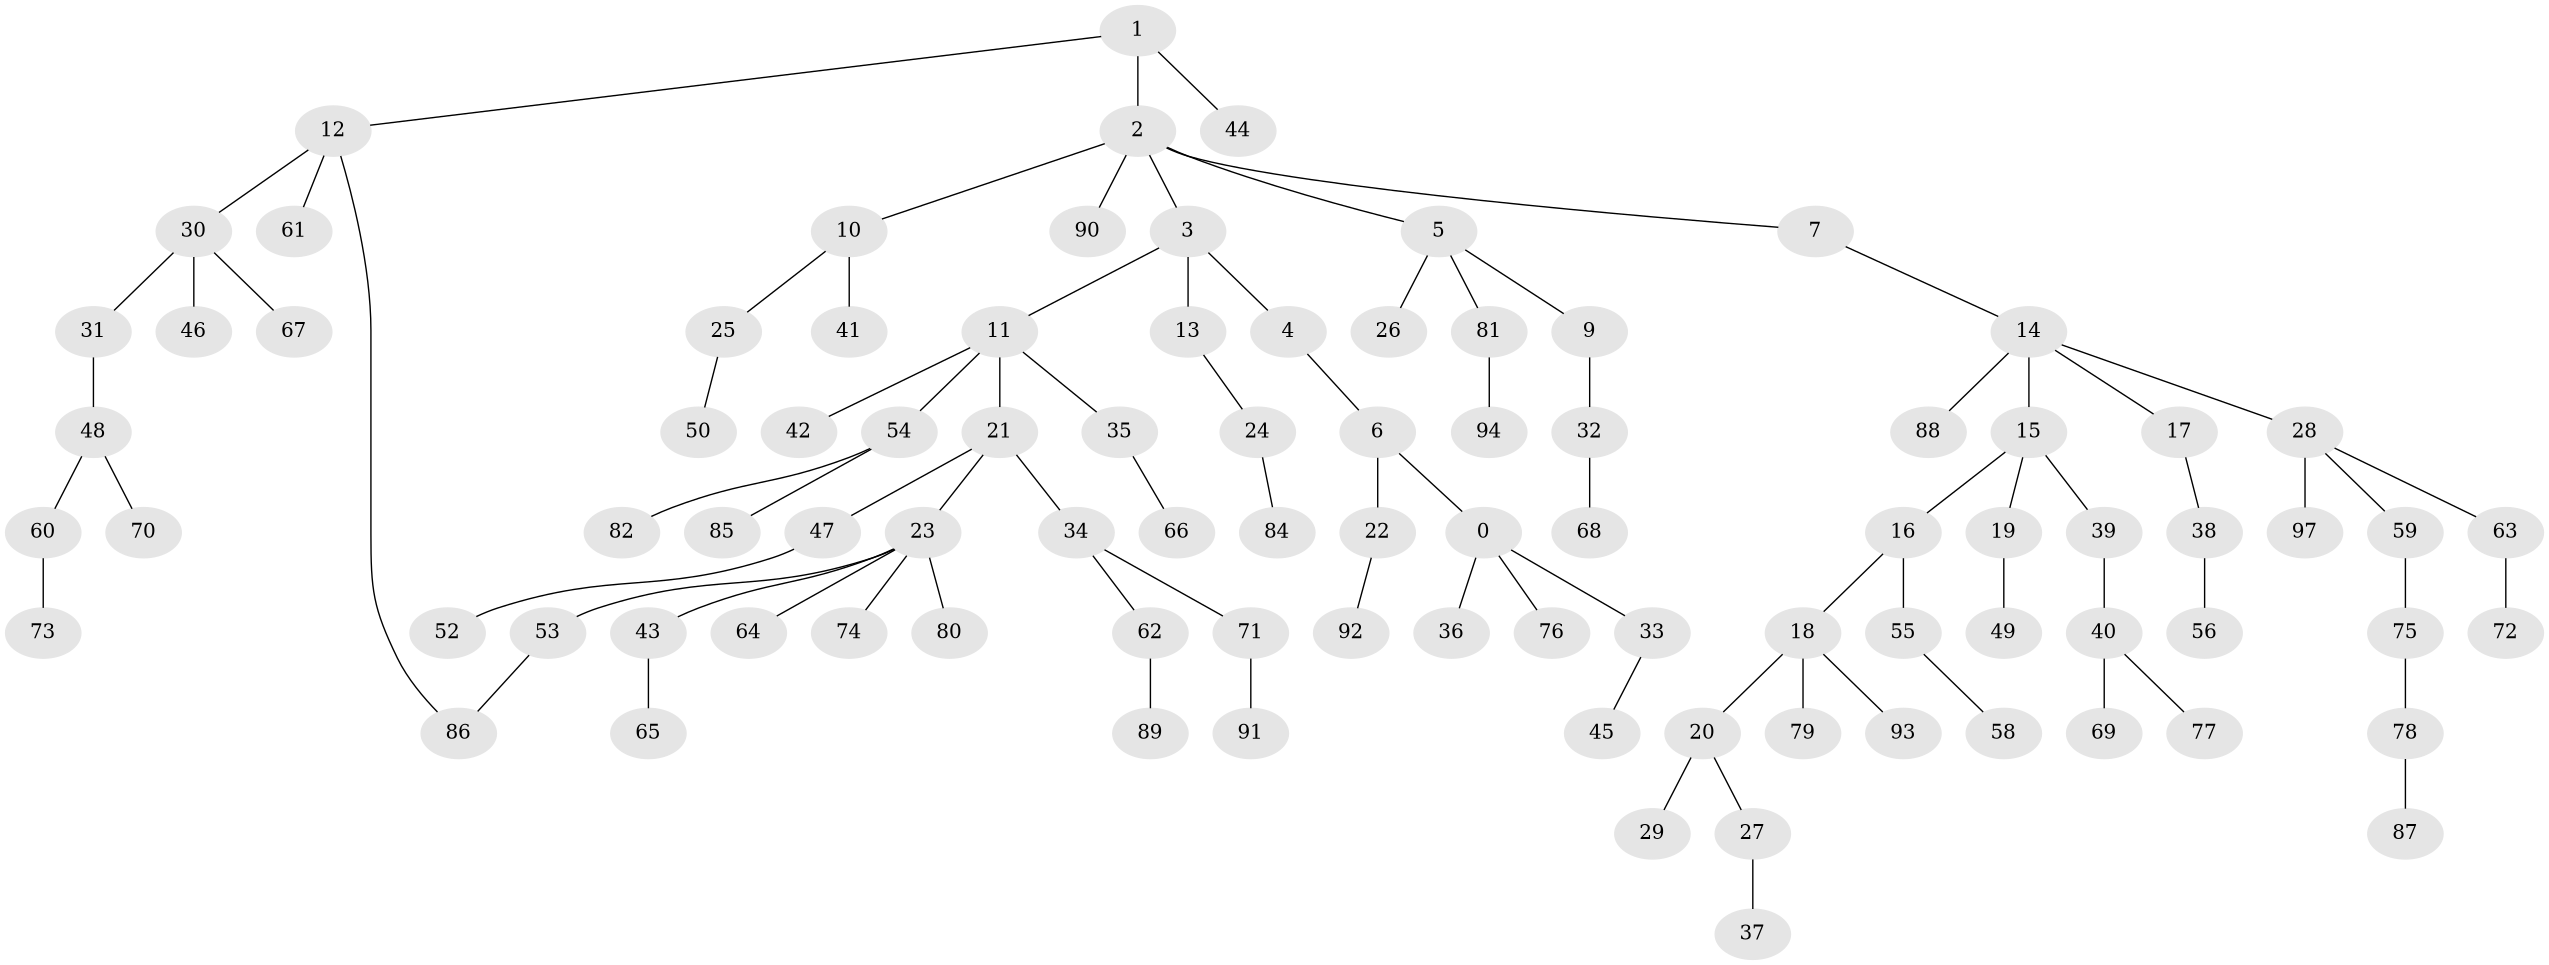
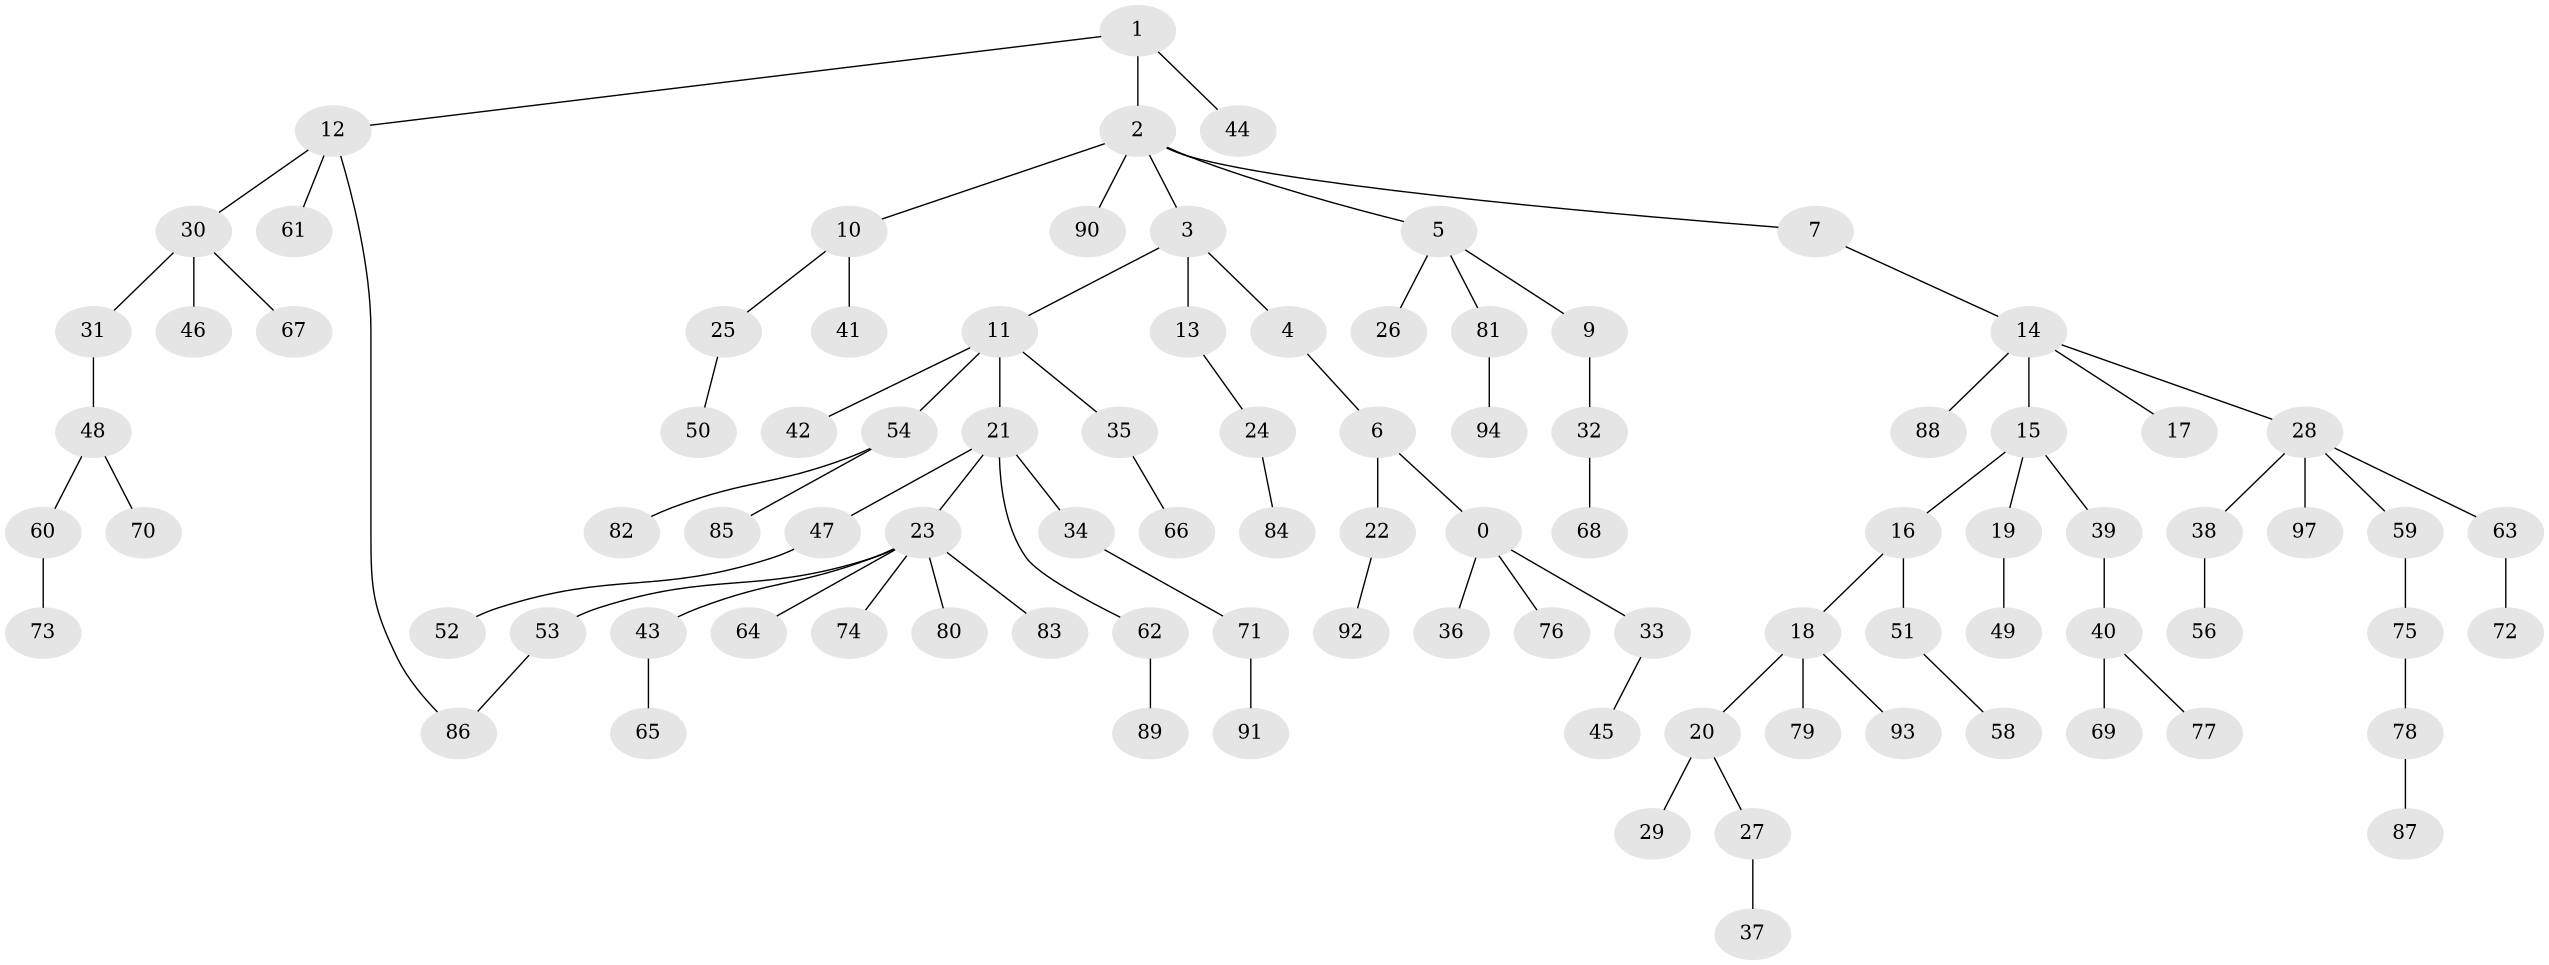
(2192, 483) -> (2255, 482)
(1113, 583) -> (1028, 560)
none -> (1050, 633)
(1903, 633) -> (1903, 633)
